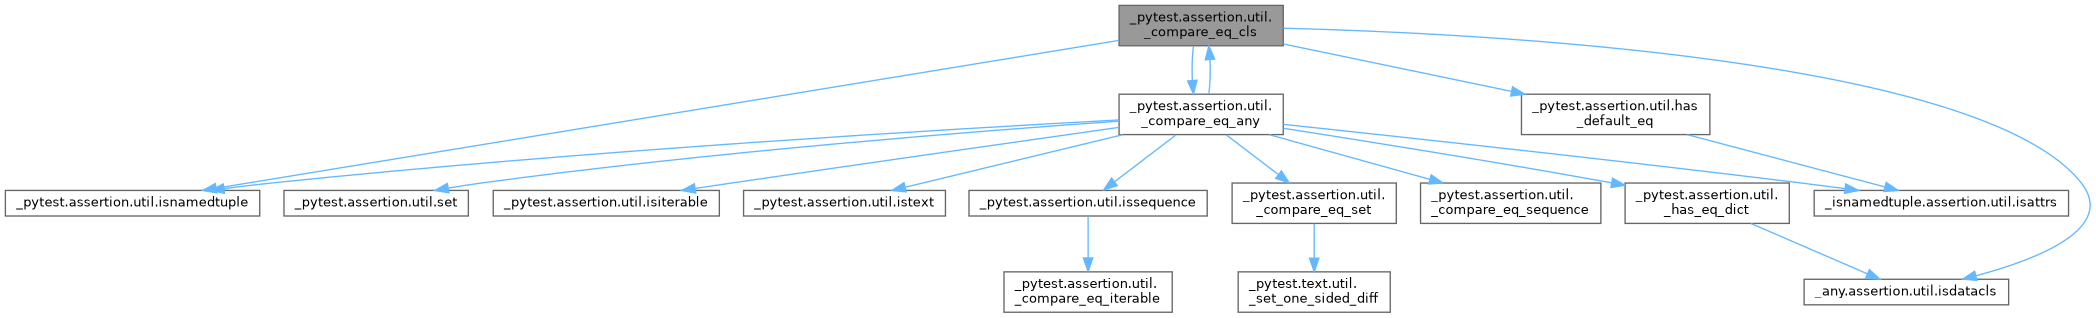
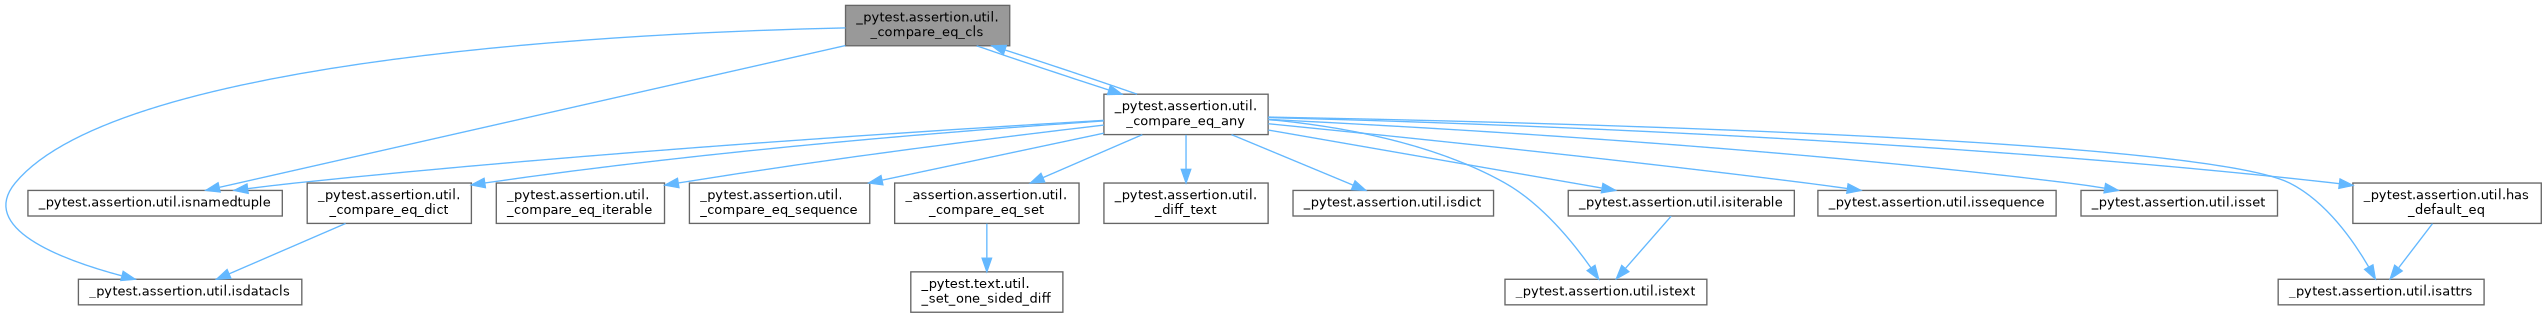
(1397, 68) -> (1965, 150)
(376, 203) -> (1393, 203)
none -> (1186, 203)
(1314, 203) -> (987, 203)
(1707, 203) -> (389, 203)
(1941, 203) -> (2381, 292)
none -> (2179, 203)
(1088, 237) -> (891, 152)
none -> (1648, 242)
(1906, 292) -> (190, 292)
